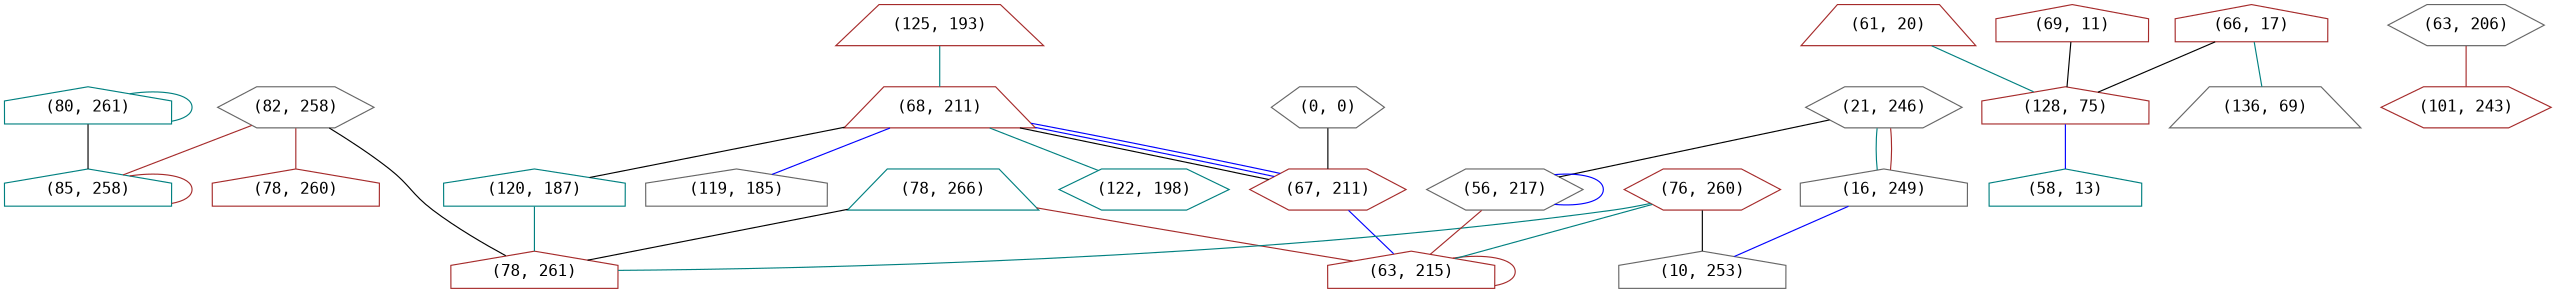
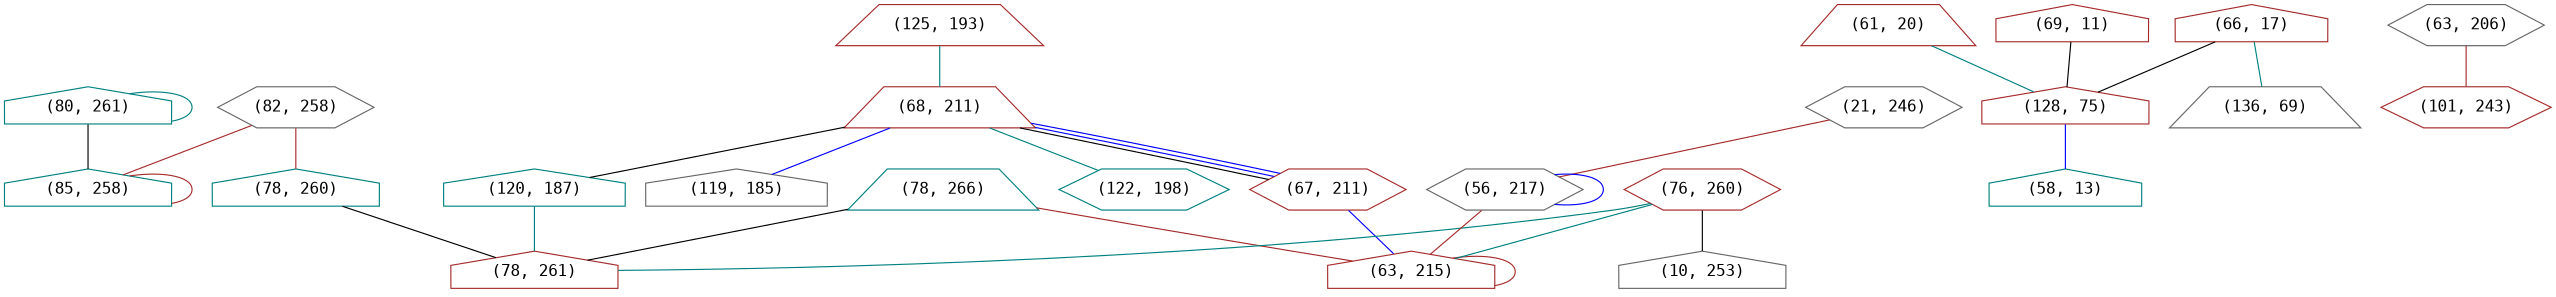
(1328, 107) -> none
(1694, 148) -> (1694, 148)
(296, 190) -> (296, 190)
(1884, 190) -> none
(416, 195) -> (419, 232)
